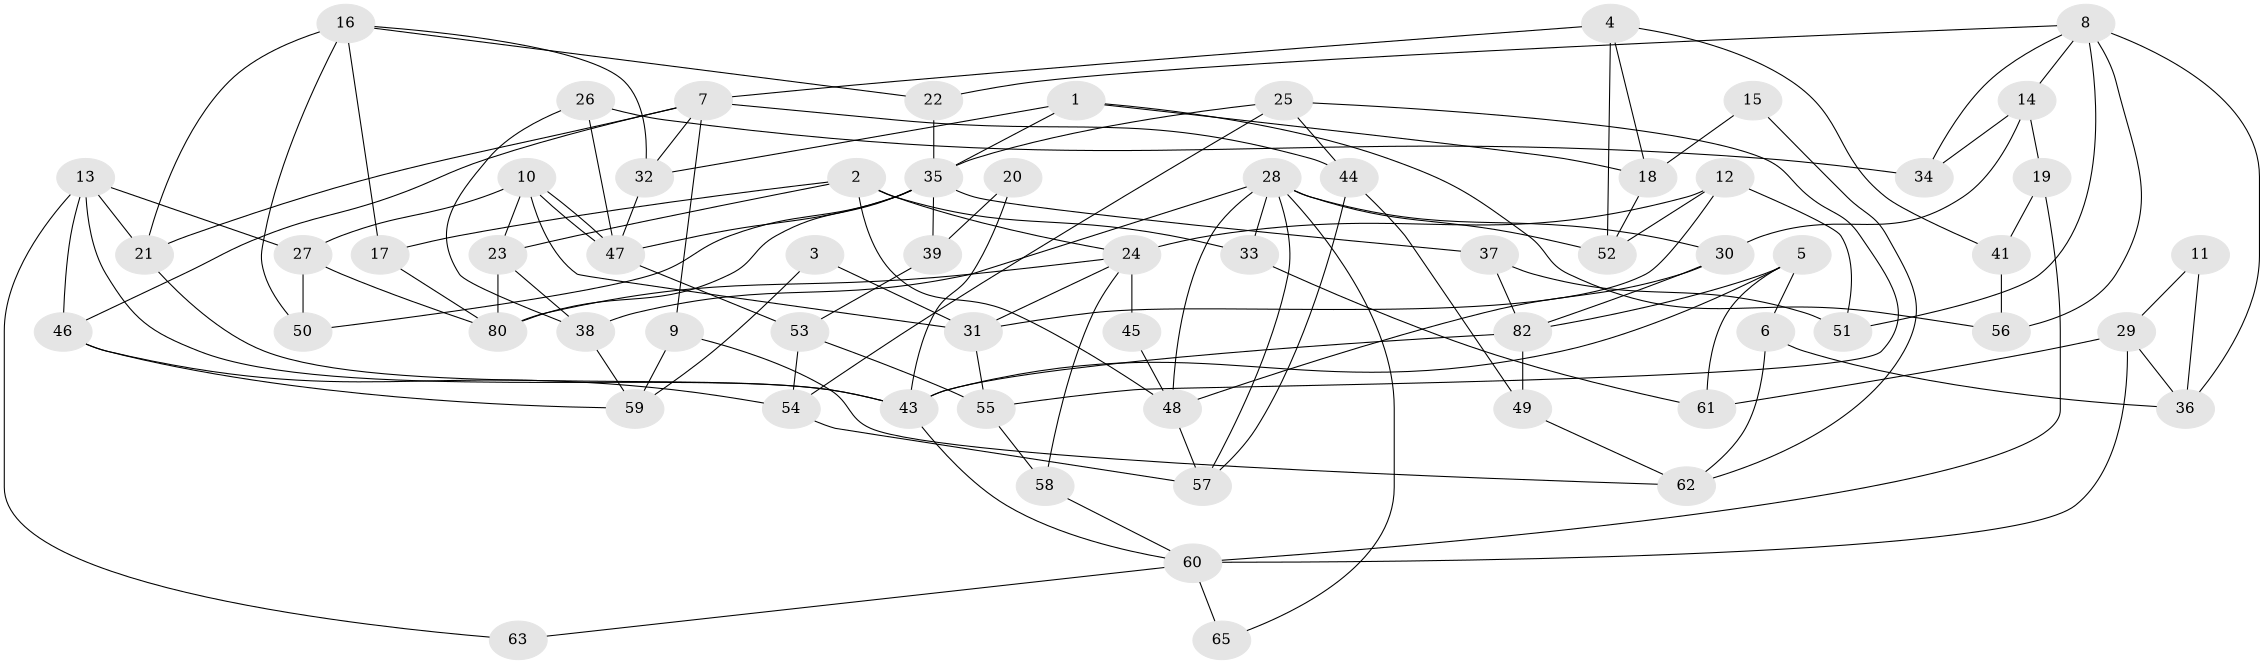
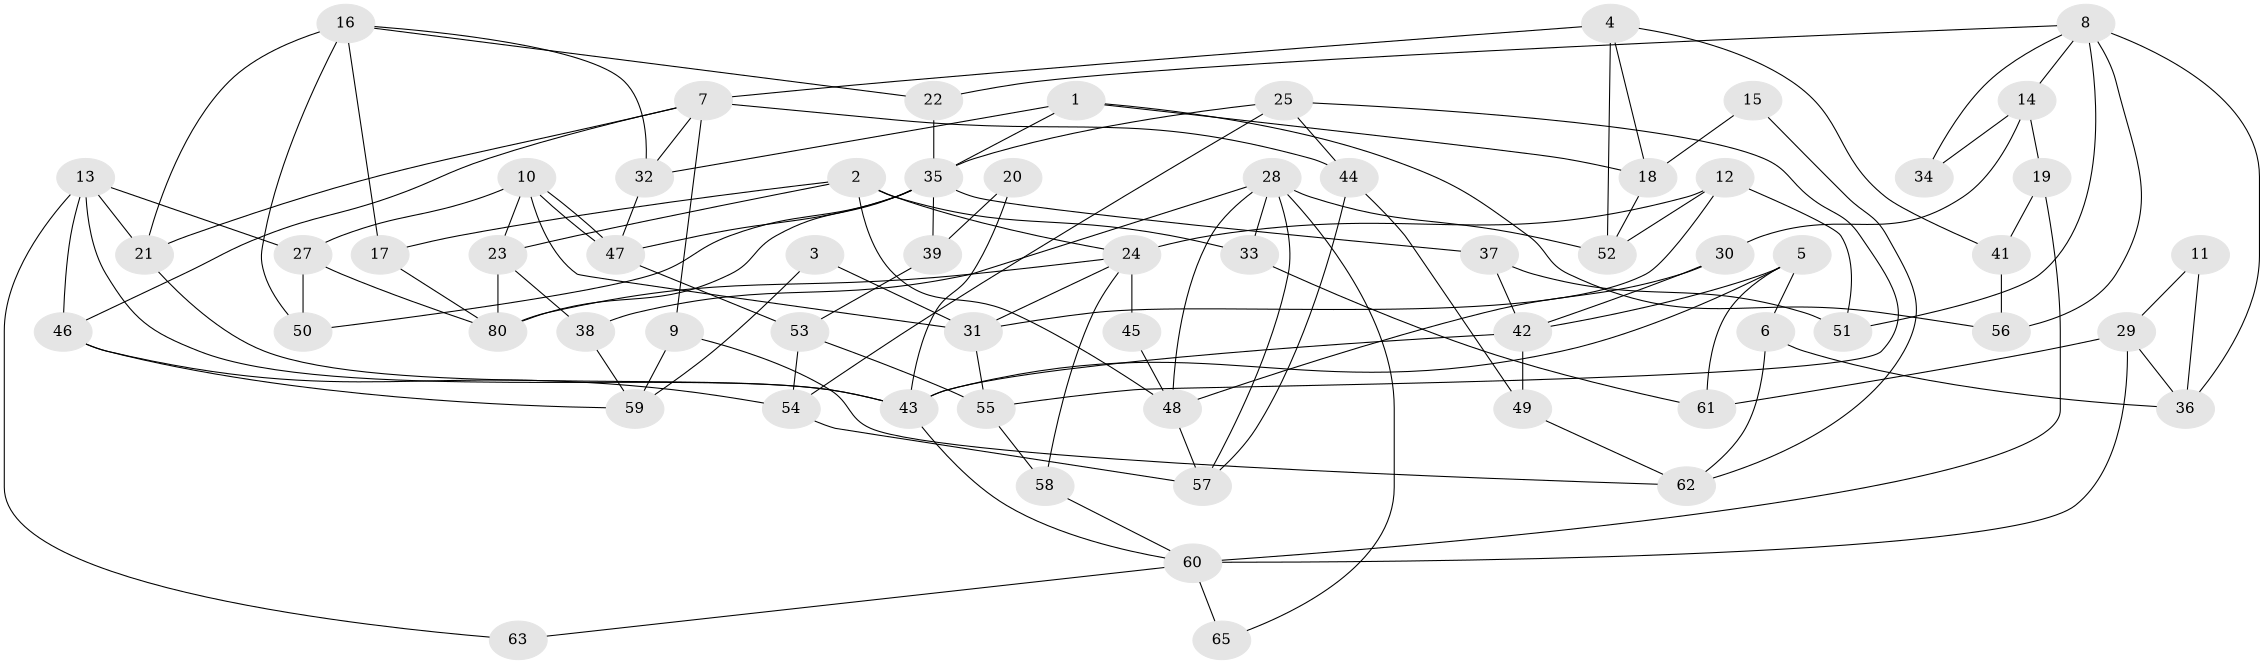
(586, 101) -> none
(1577, 227) -> none
(1523, 332) -> (1523, 332)
